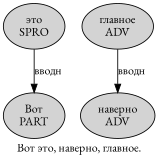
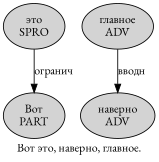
(48, 71) -> (54, 71)
